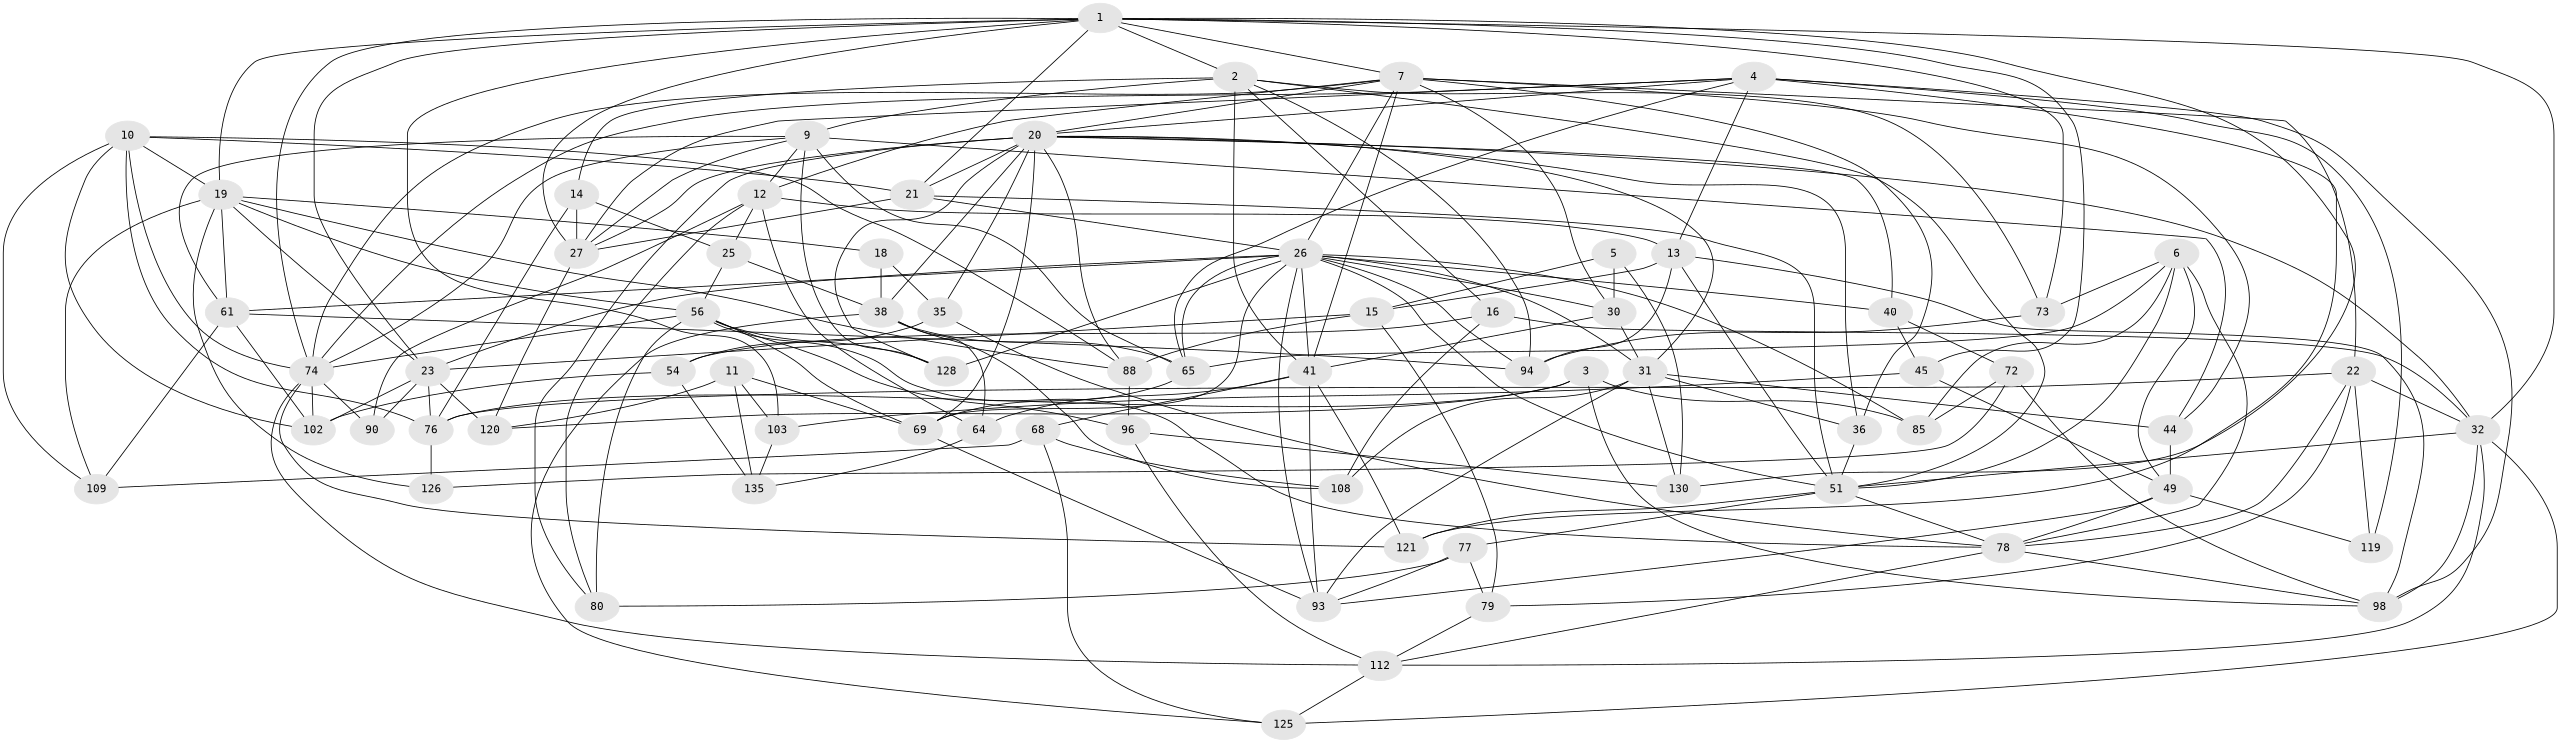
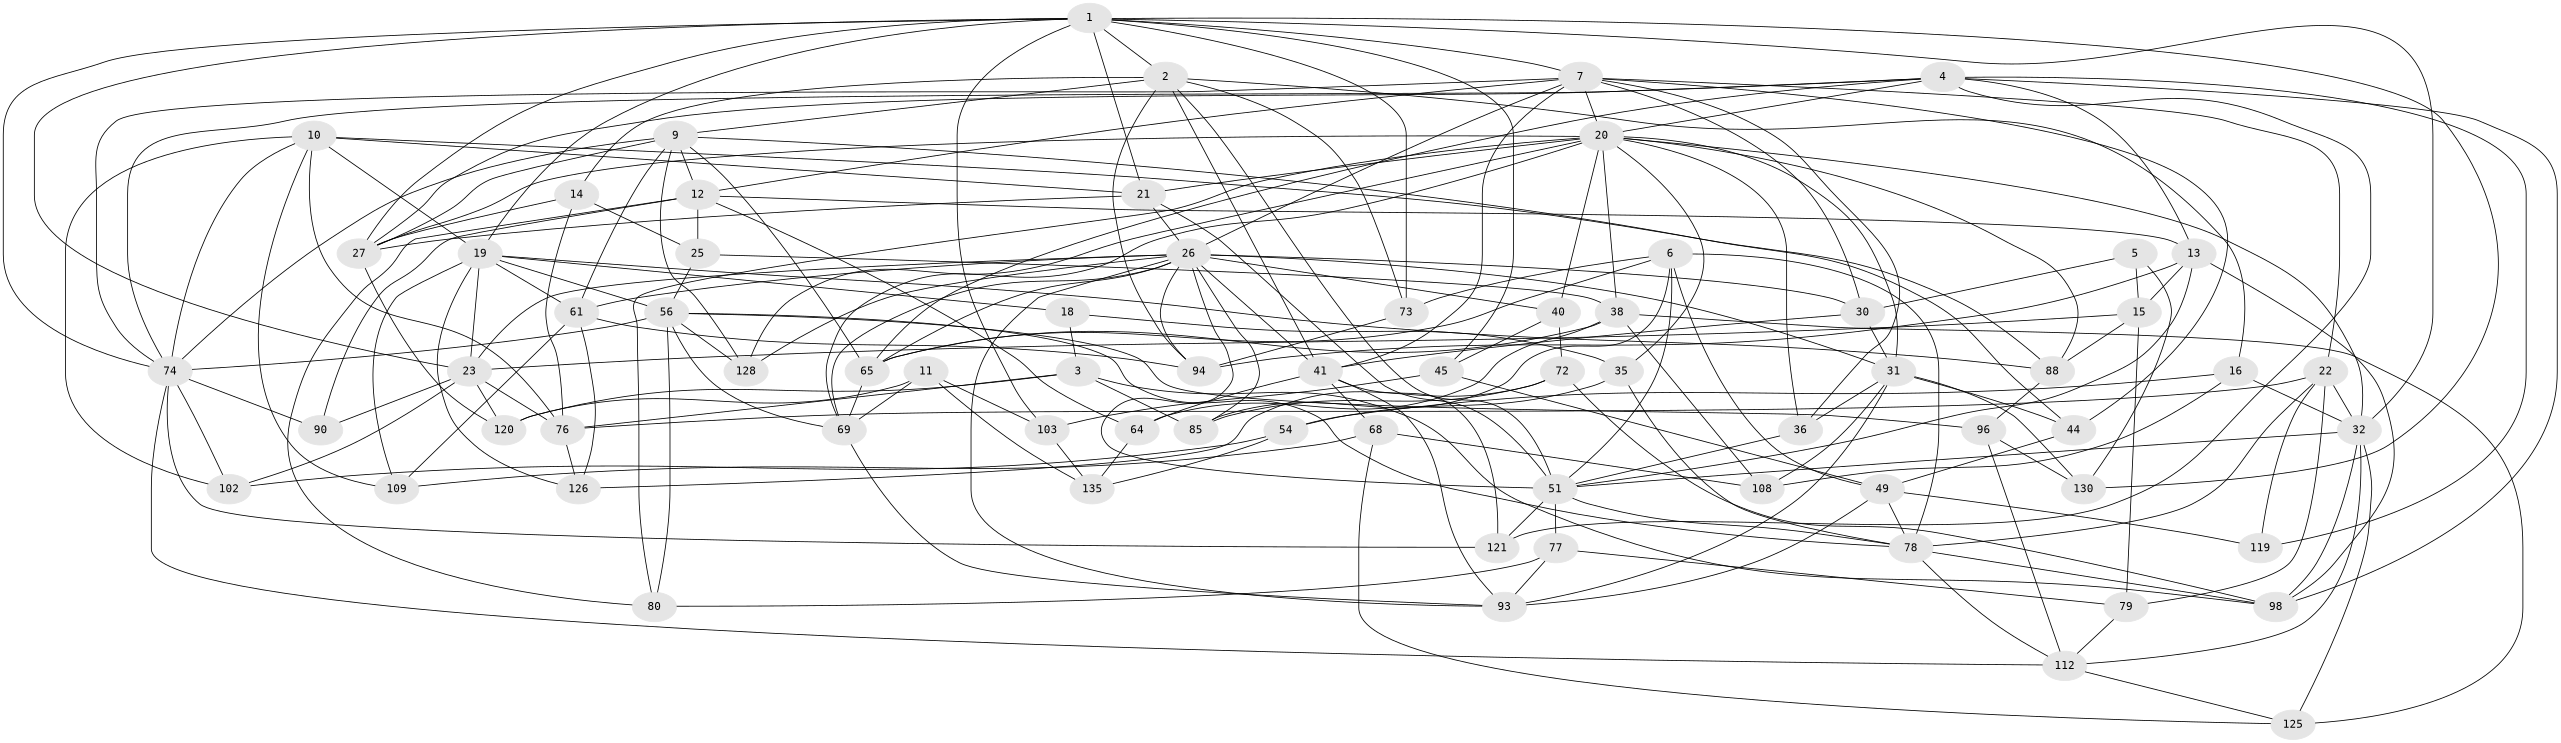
(881, 283) -> (1073, 342)
(270, 371) -> (594, 393)
